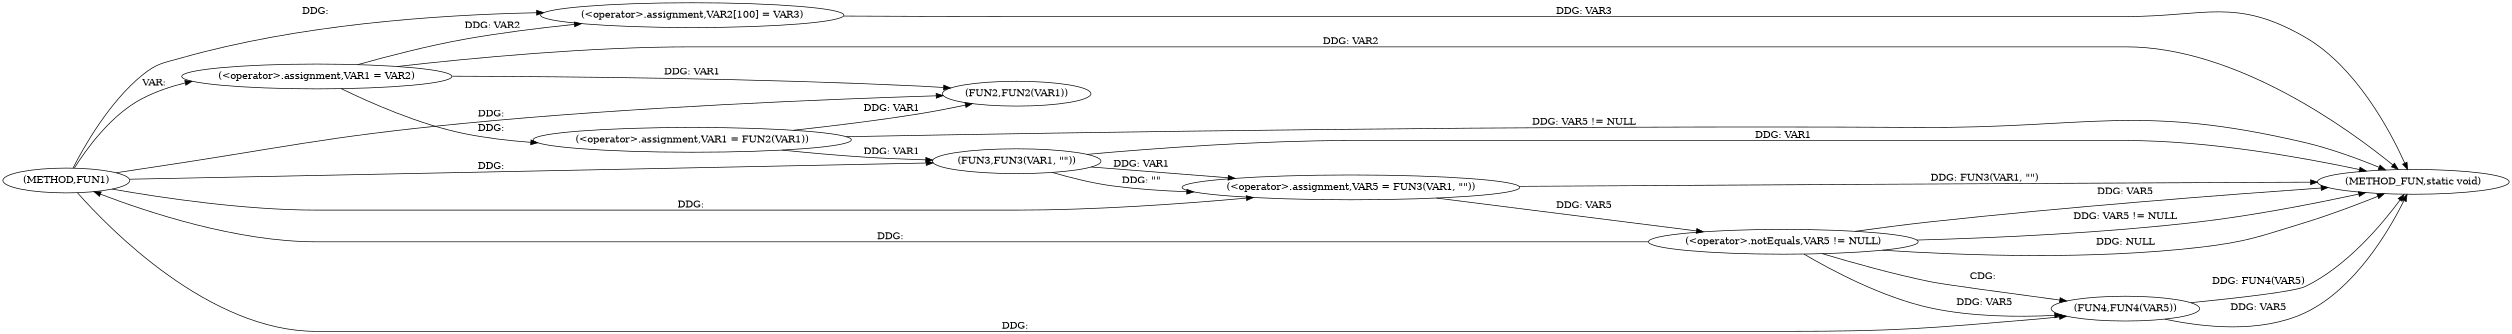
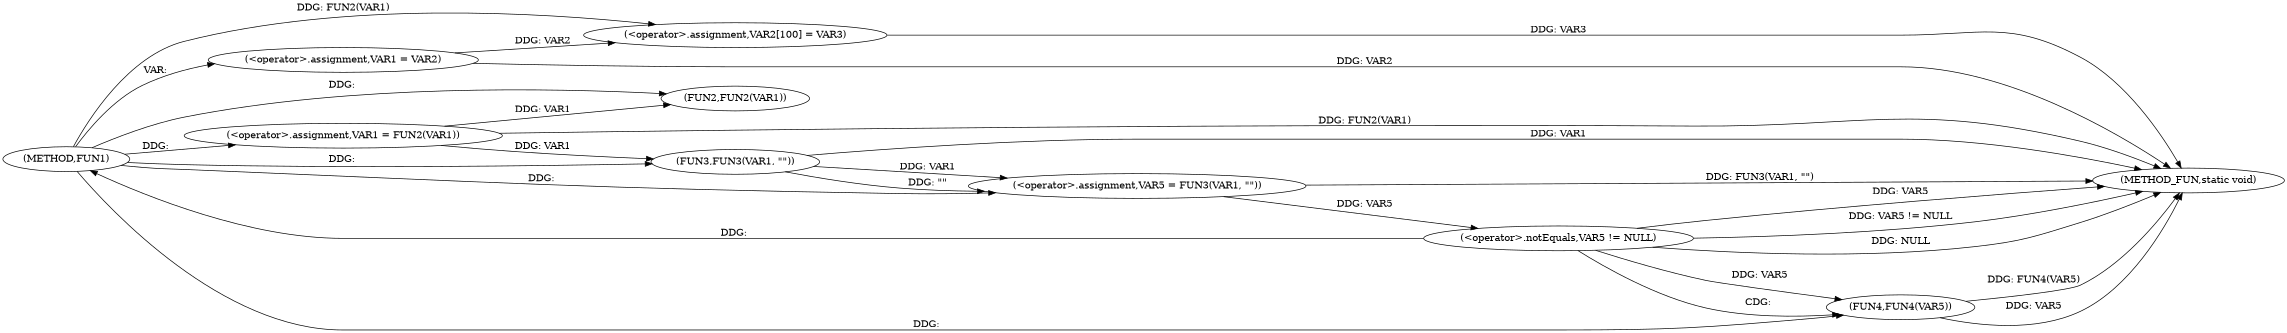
(317, 11) -> (343, 8)
(698, 79) -> none
(1584, 122) -> (1365, 121)
(424, 123) -> (177, 150)
